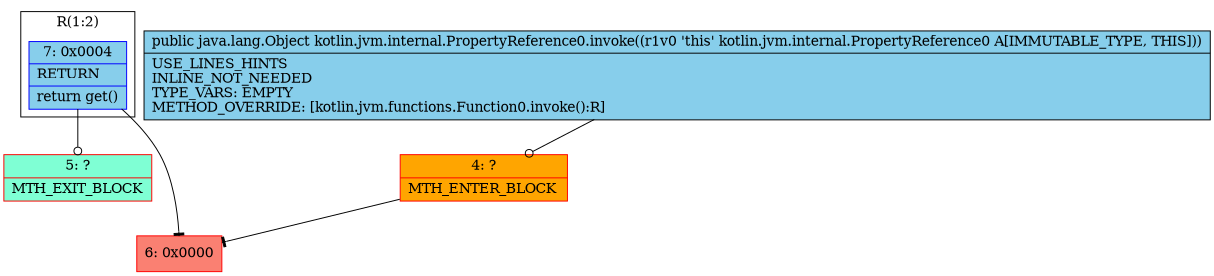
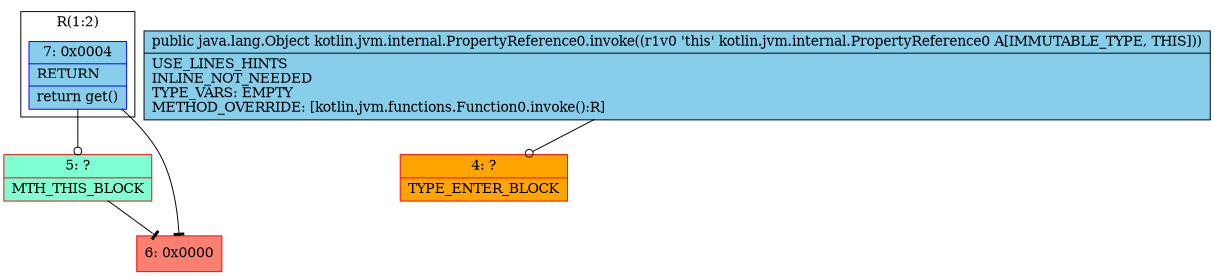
(77, 189) -> (78, 189)
(482, 189) -> (484, 189)
(313, 220) -> (130, 217)
